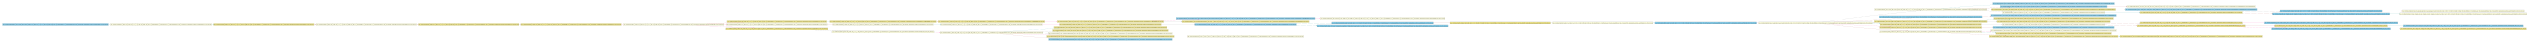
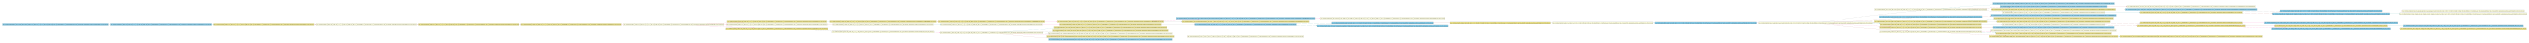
(161, 24) -> (161, 24)
